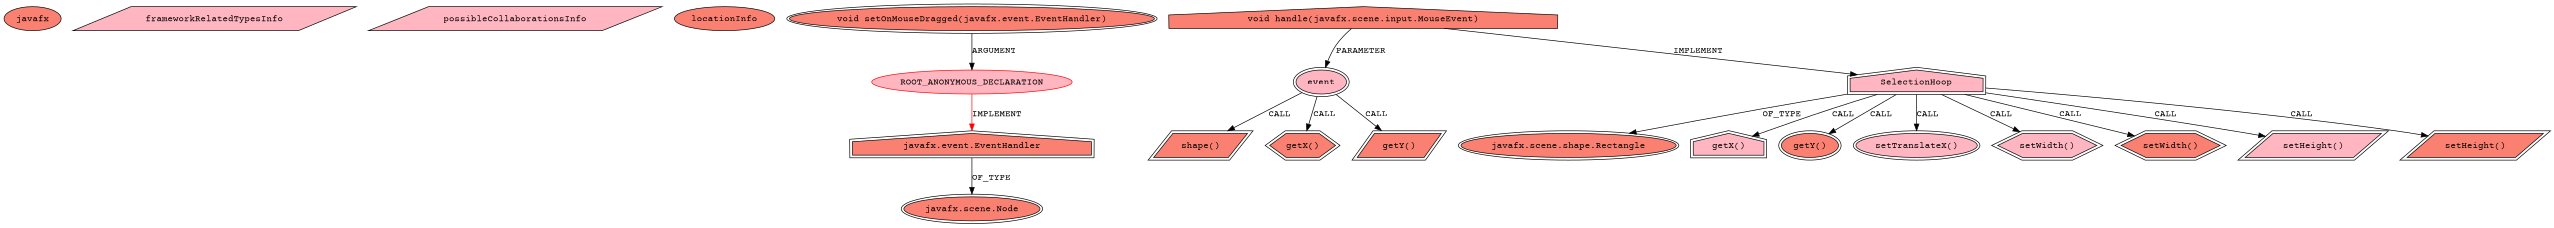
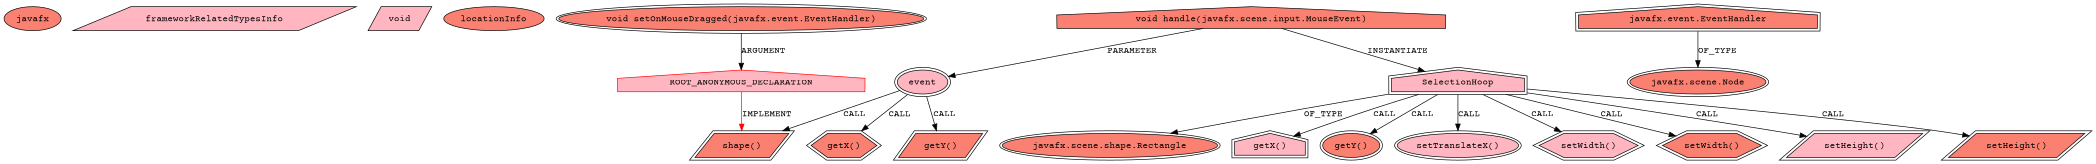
(515, 19) -> (400, 19)
(1698, 50) -> (1398, 50)
(972, 82) -> (741, 82)
(972, 109) -> (742, 108)
